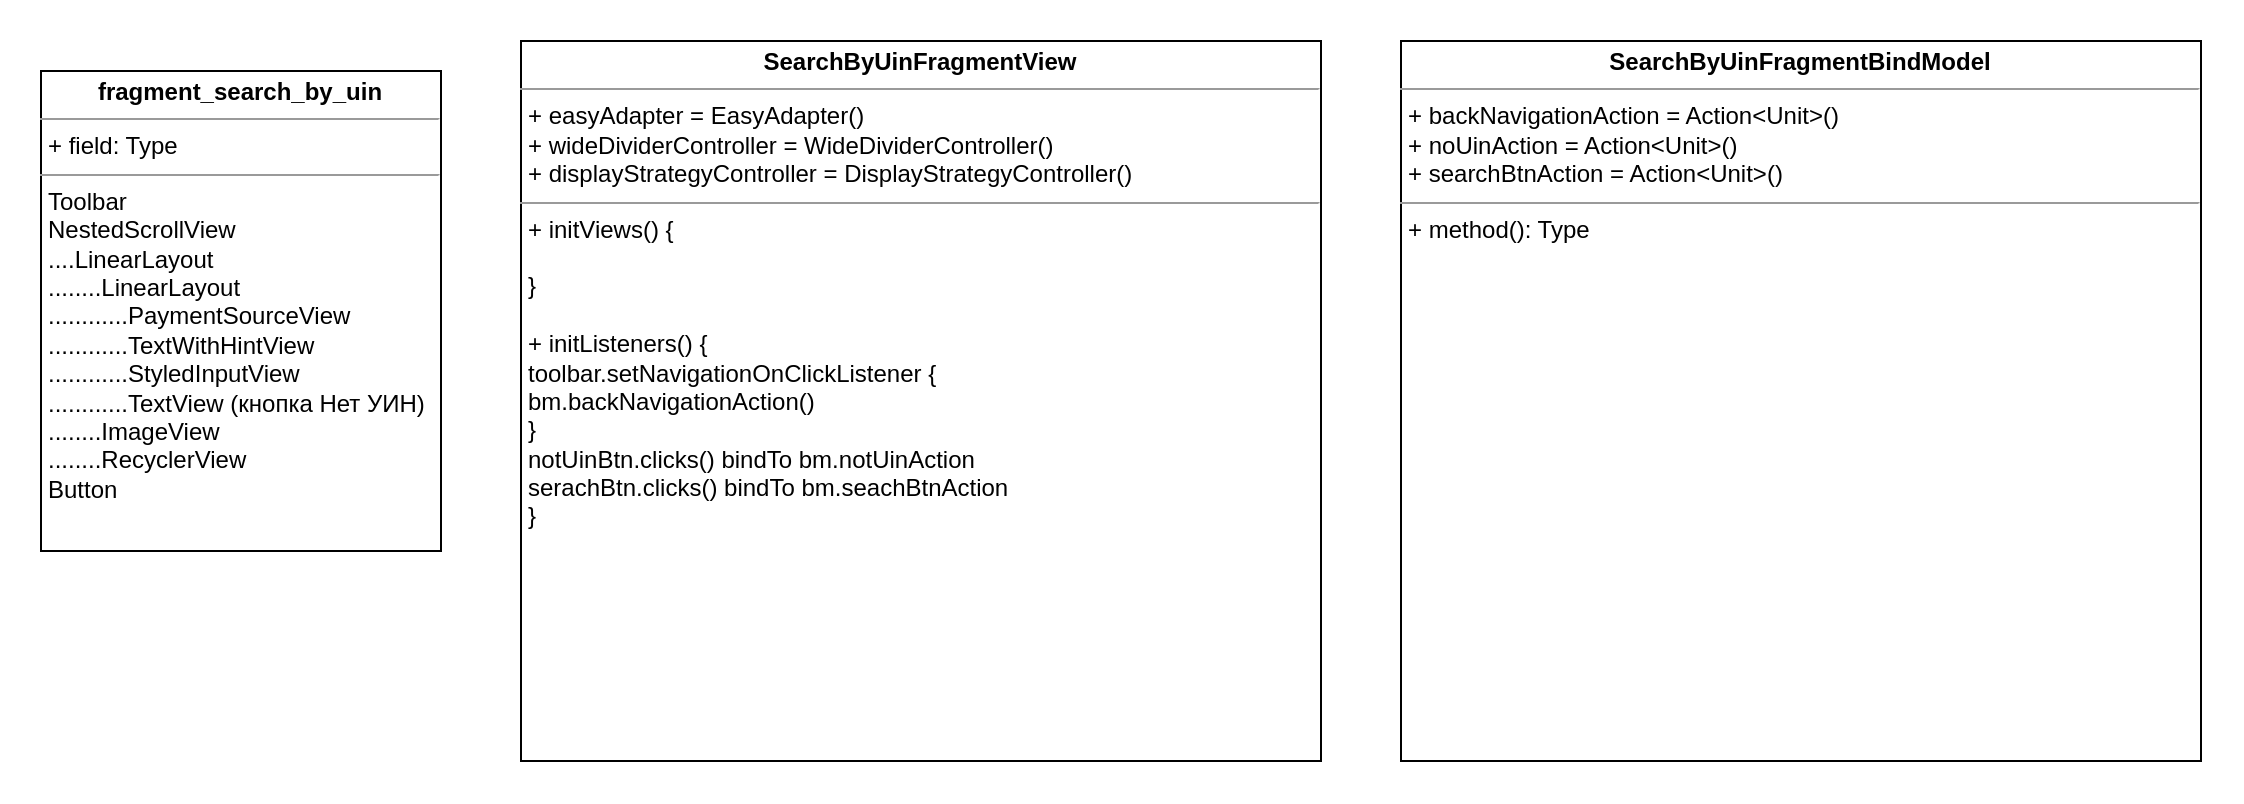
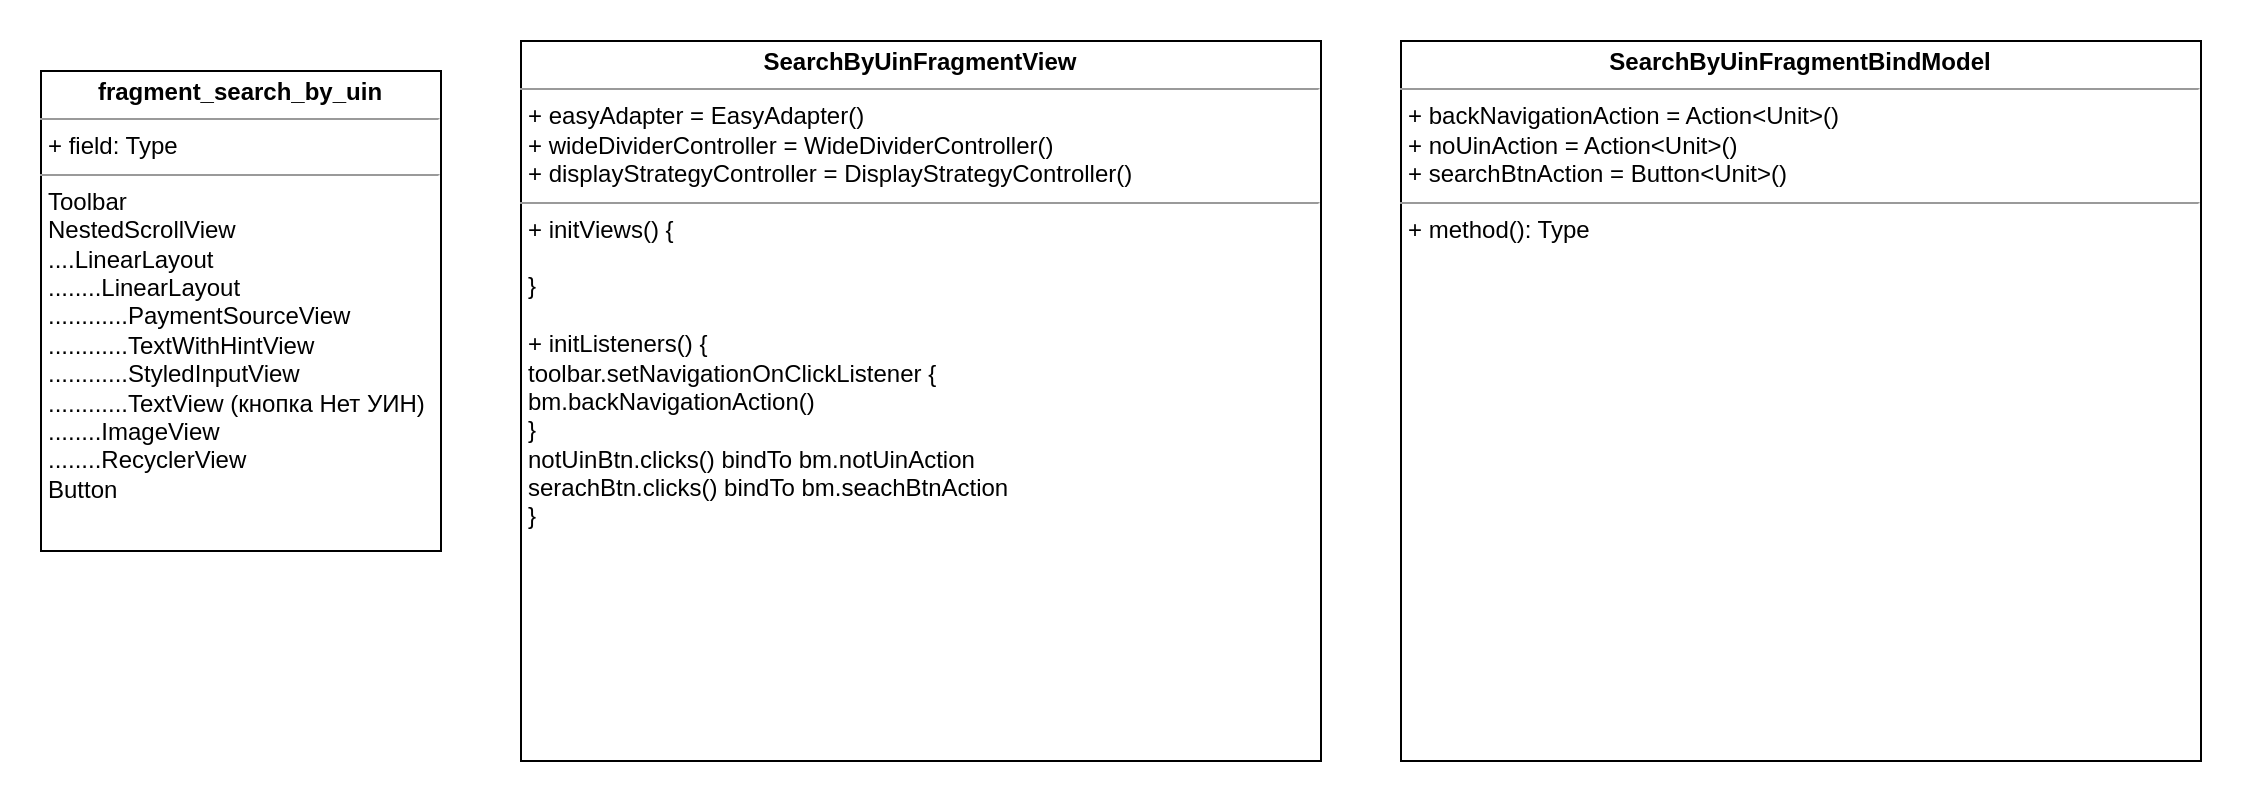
(1638, 113) -> (1638, 113)
